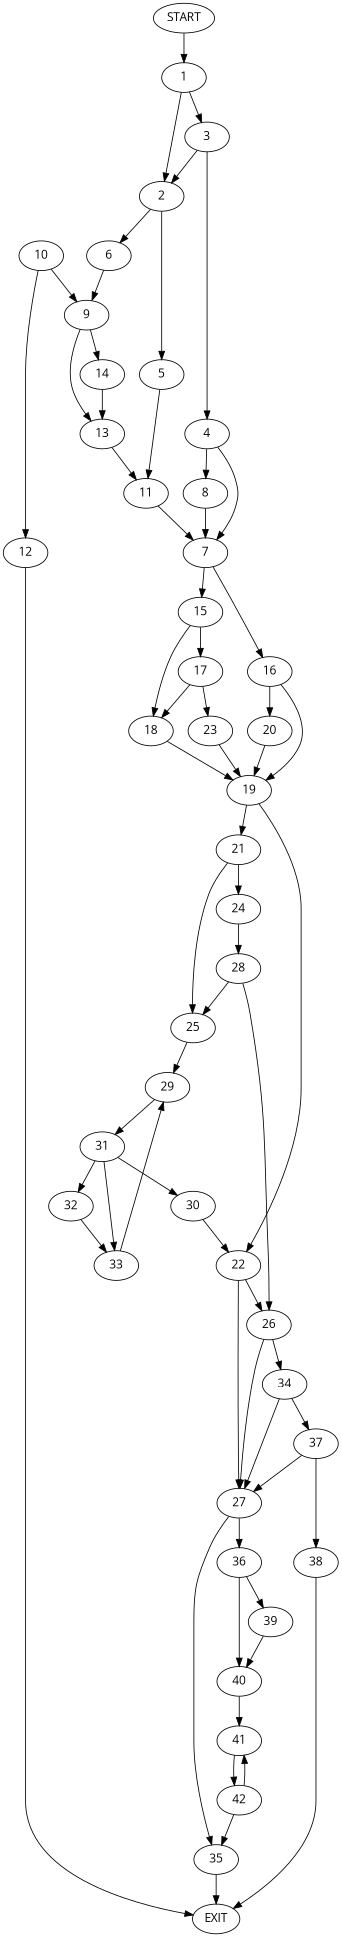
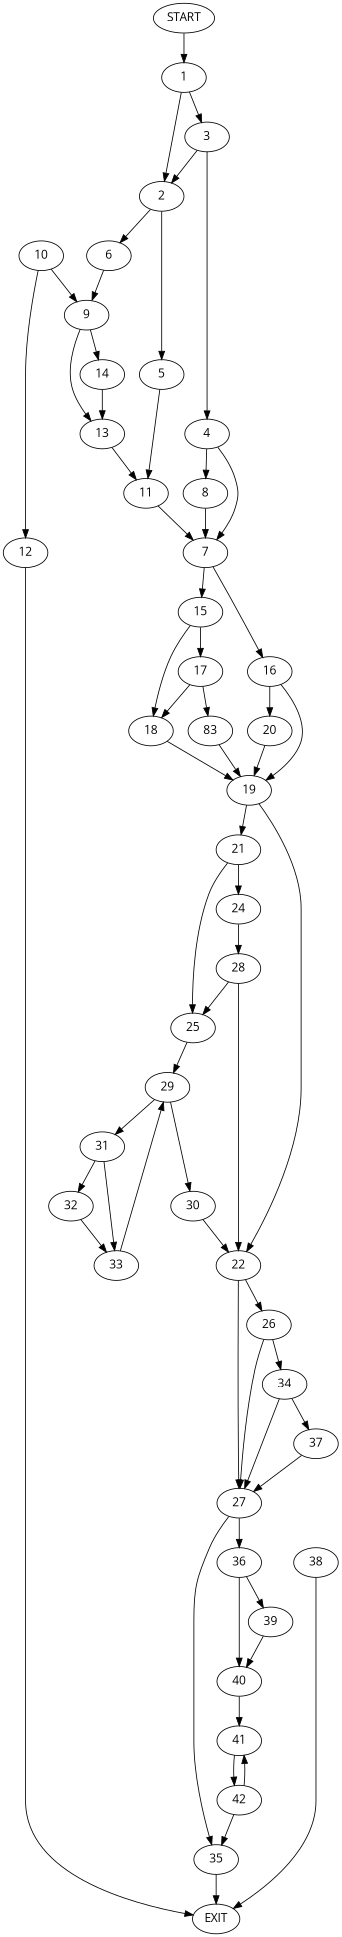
(210, 731) -> (210, 731)
(264, 1142) -> (238, 1113)
(148, 1177) -> (179, 1142)
(316, 1499) -> none
